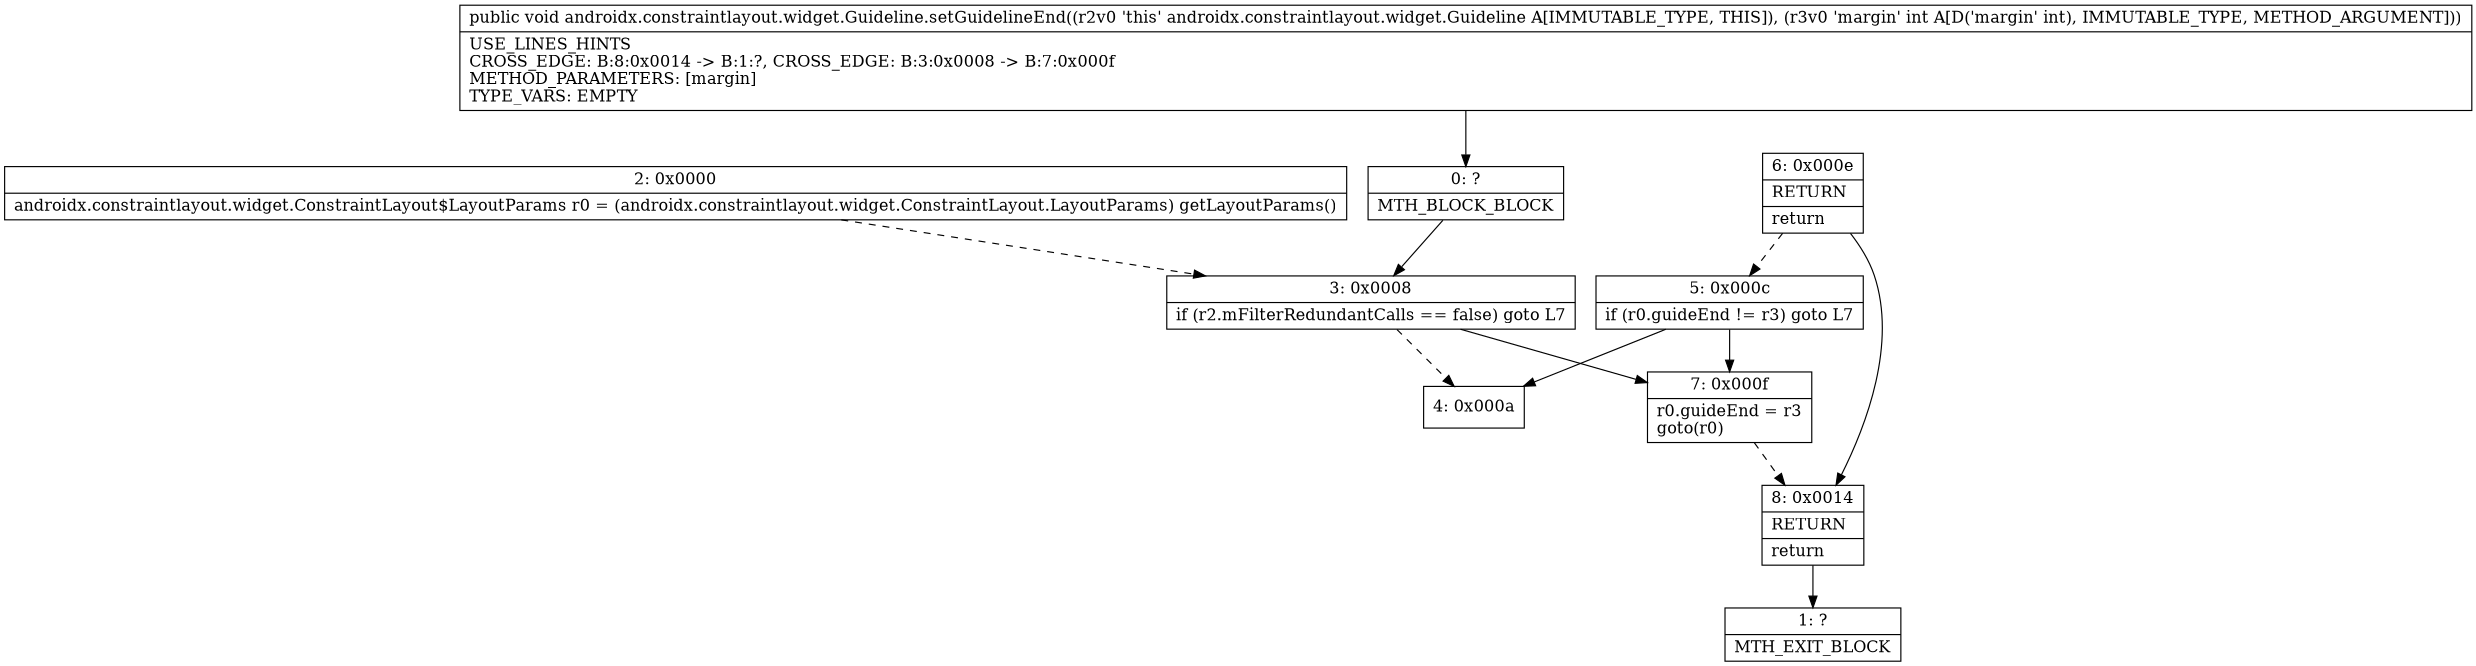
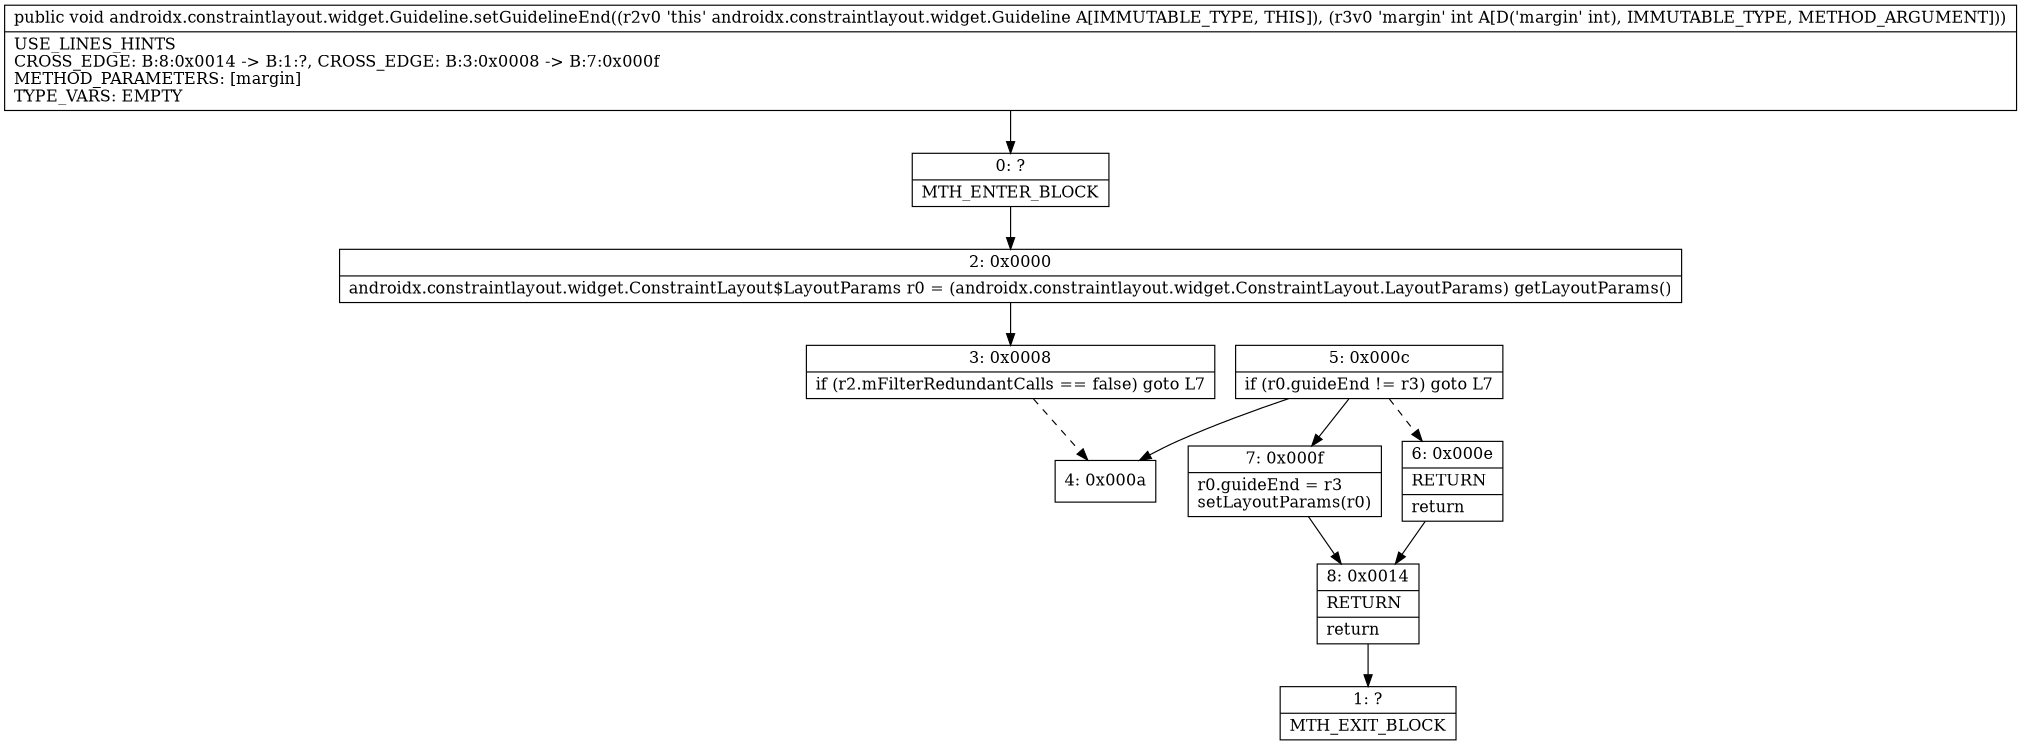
(1466, 206) -> (1011, 193)
(1422, 243) -> (1011, 222)
(1017, 247) -> (1011, 318)
(1770, 250) -> (1402, 415)
(1548, 354) -> none
(1690, 429) -> (1285, 503)
(1766, 459) -> (1321, 535)
